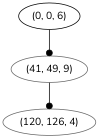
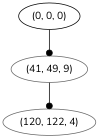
(49, 16) -> (49, 16)
(49, 122) -> (49, 122)
